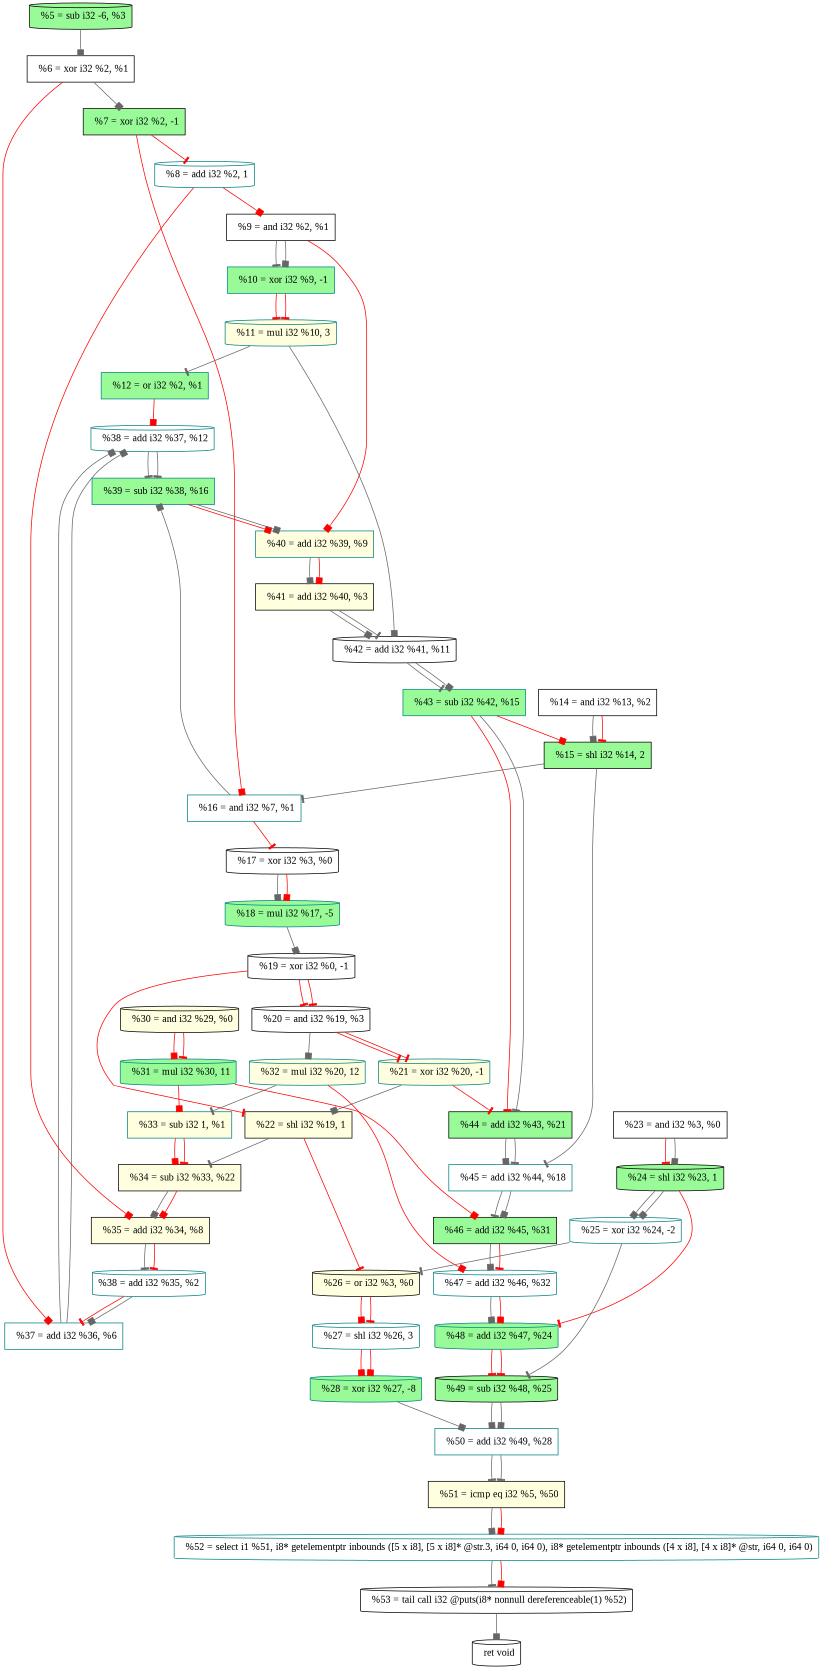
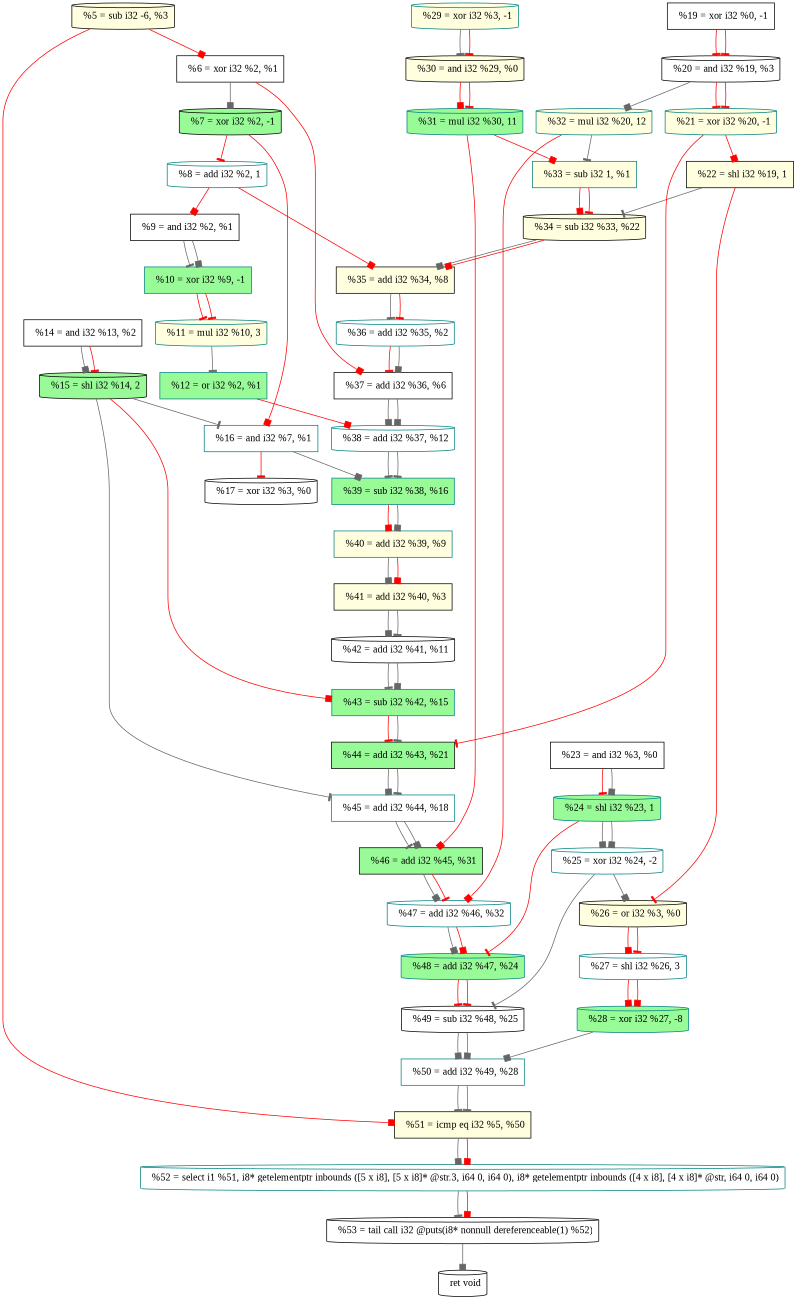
(81, 16) -> (123, 16)
none -> (465, 16)
(81, 39) -> (173, 41)
(134, 122) -> (230, 122)
(367, 375) -> none
(364, 488) -> none
none -> (3, 711)
(527, 728) -> (168, 590)
(598, 755) -> (93, 386)
(282, 914) -> none
(301, 967) -> (721, 16)
(98, 1041) -> none
(370, 1097) -> (729, 145)
(180, 1178) -> (584, 227)
(670, 1178) -> (607, 808)
(507, 1255) -> (618, 884)
(149, 1283) -> (395, 333)
(64, 1336) -> (393, 386)
(496, 1389) -> (463, 1019)
